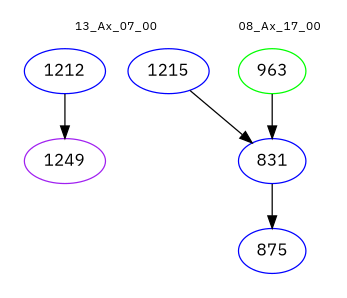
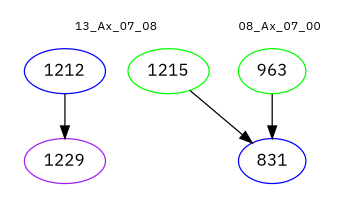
(117, 27) -> (117, 27)
(280, 27) -> (280, 27)
(169, 71) -> (169, 71)
(65, 161) -> (65, 161)
(272, 251) -> none
